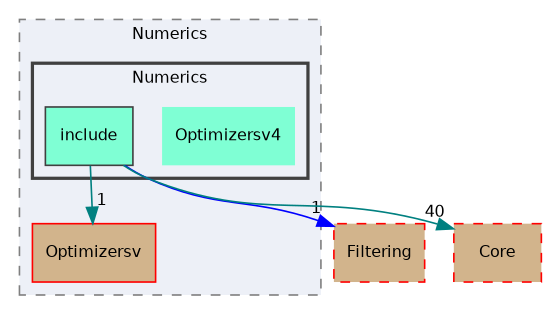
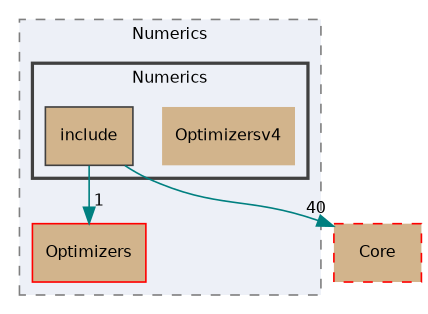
(89, 136) -> (89, 136)
(229, 136) -> (229, 136)
(94, 253) -> (89, 253)
(379, 253) -> none
